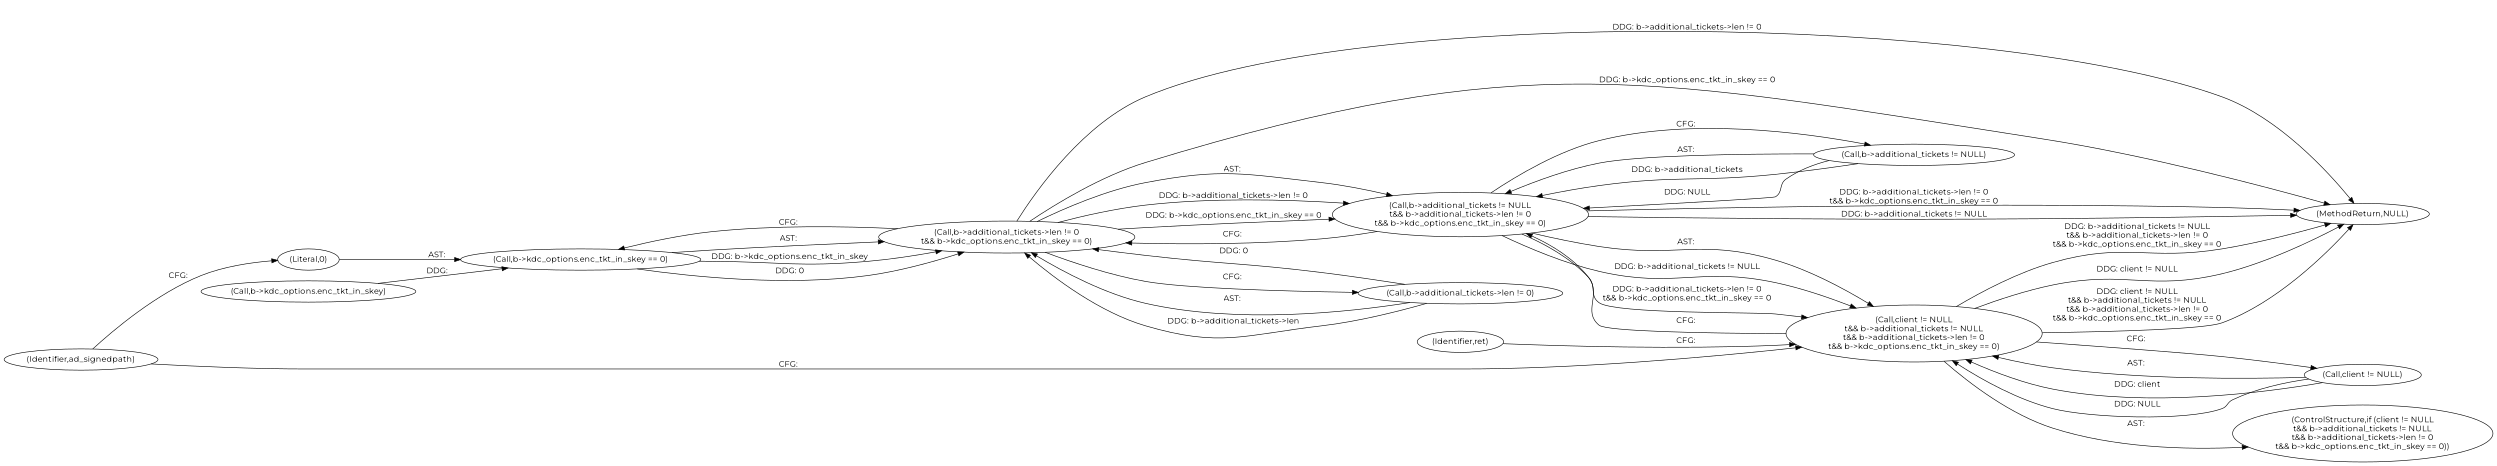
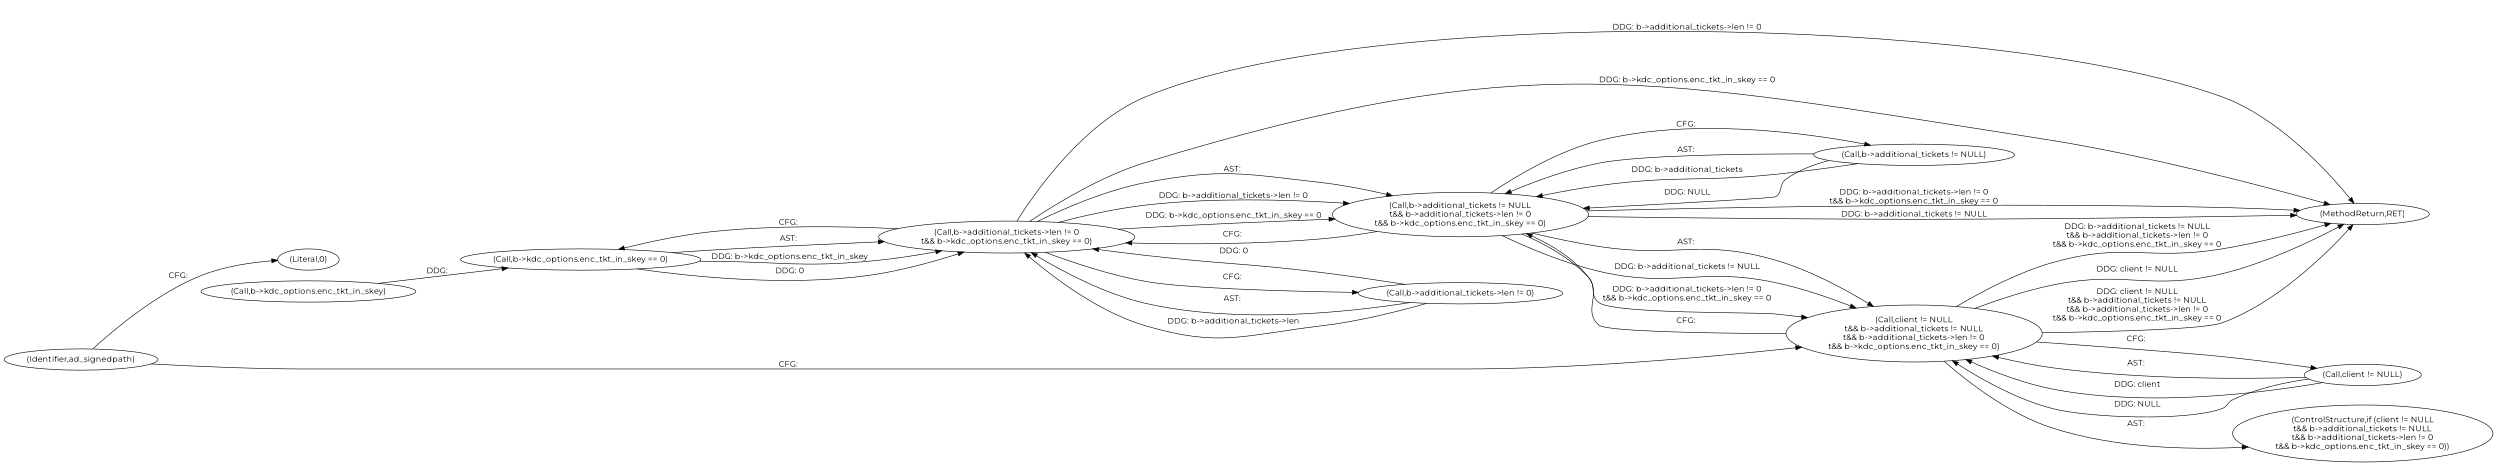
(2363, 214) -> (2363, 214)
(397, 260) -> none
(1460, 342) -> none
